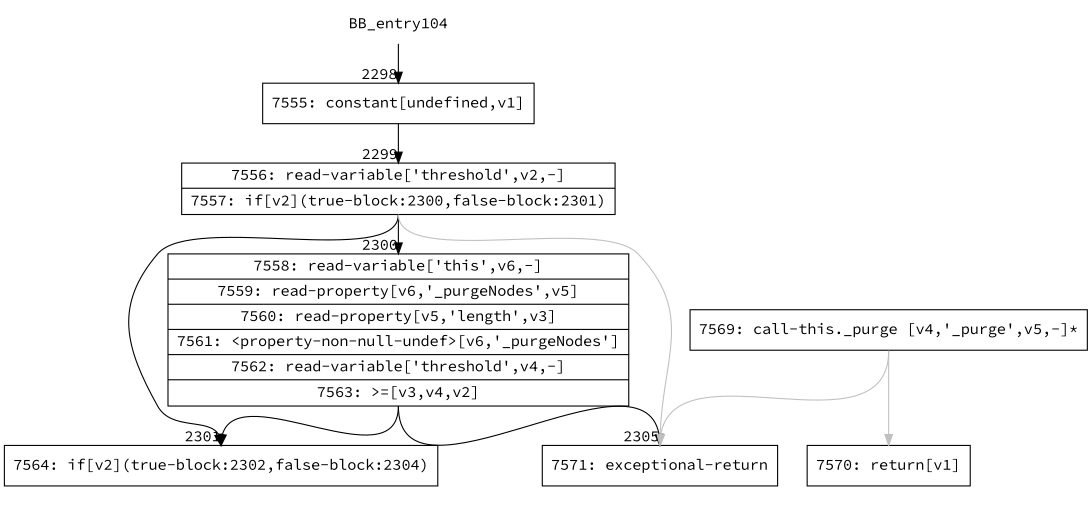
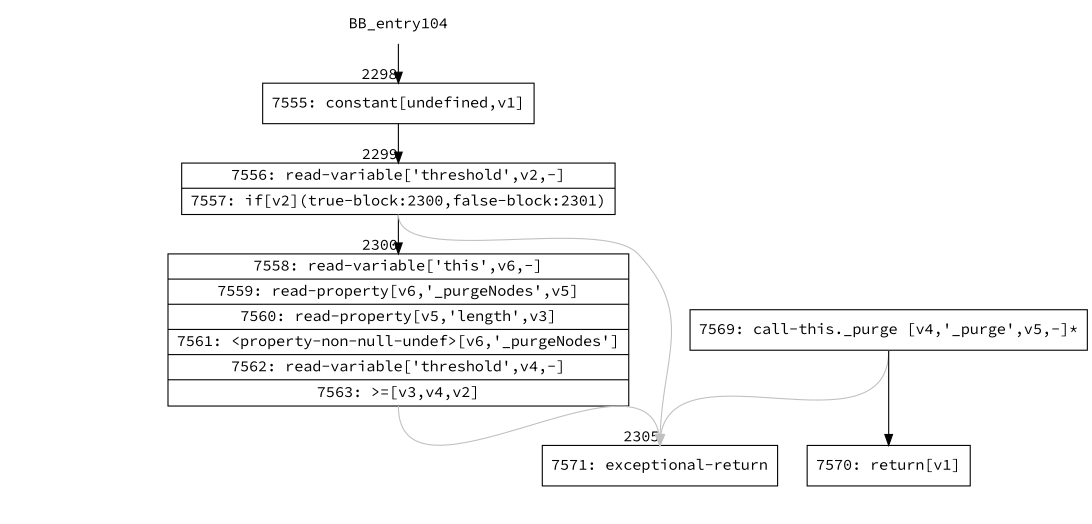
(889, 393) -> (889, 393)
(524, 427) -> (524, 427)
(221, 466) -> none
